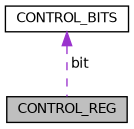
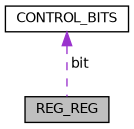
(67, 110) -> (67, 110)
